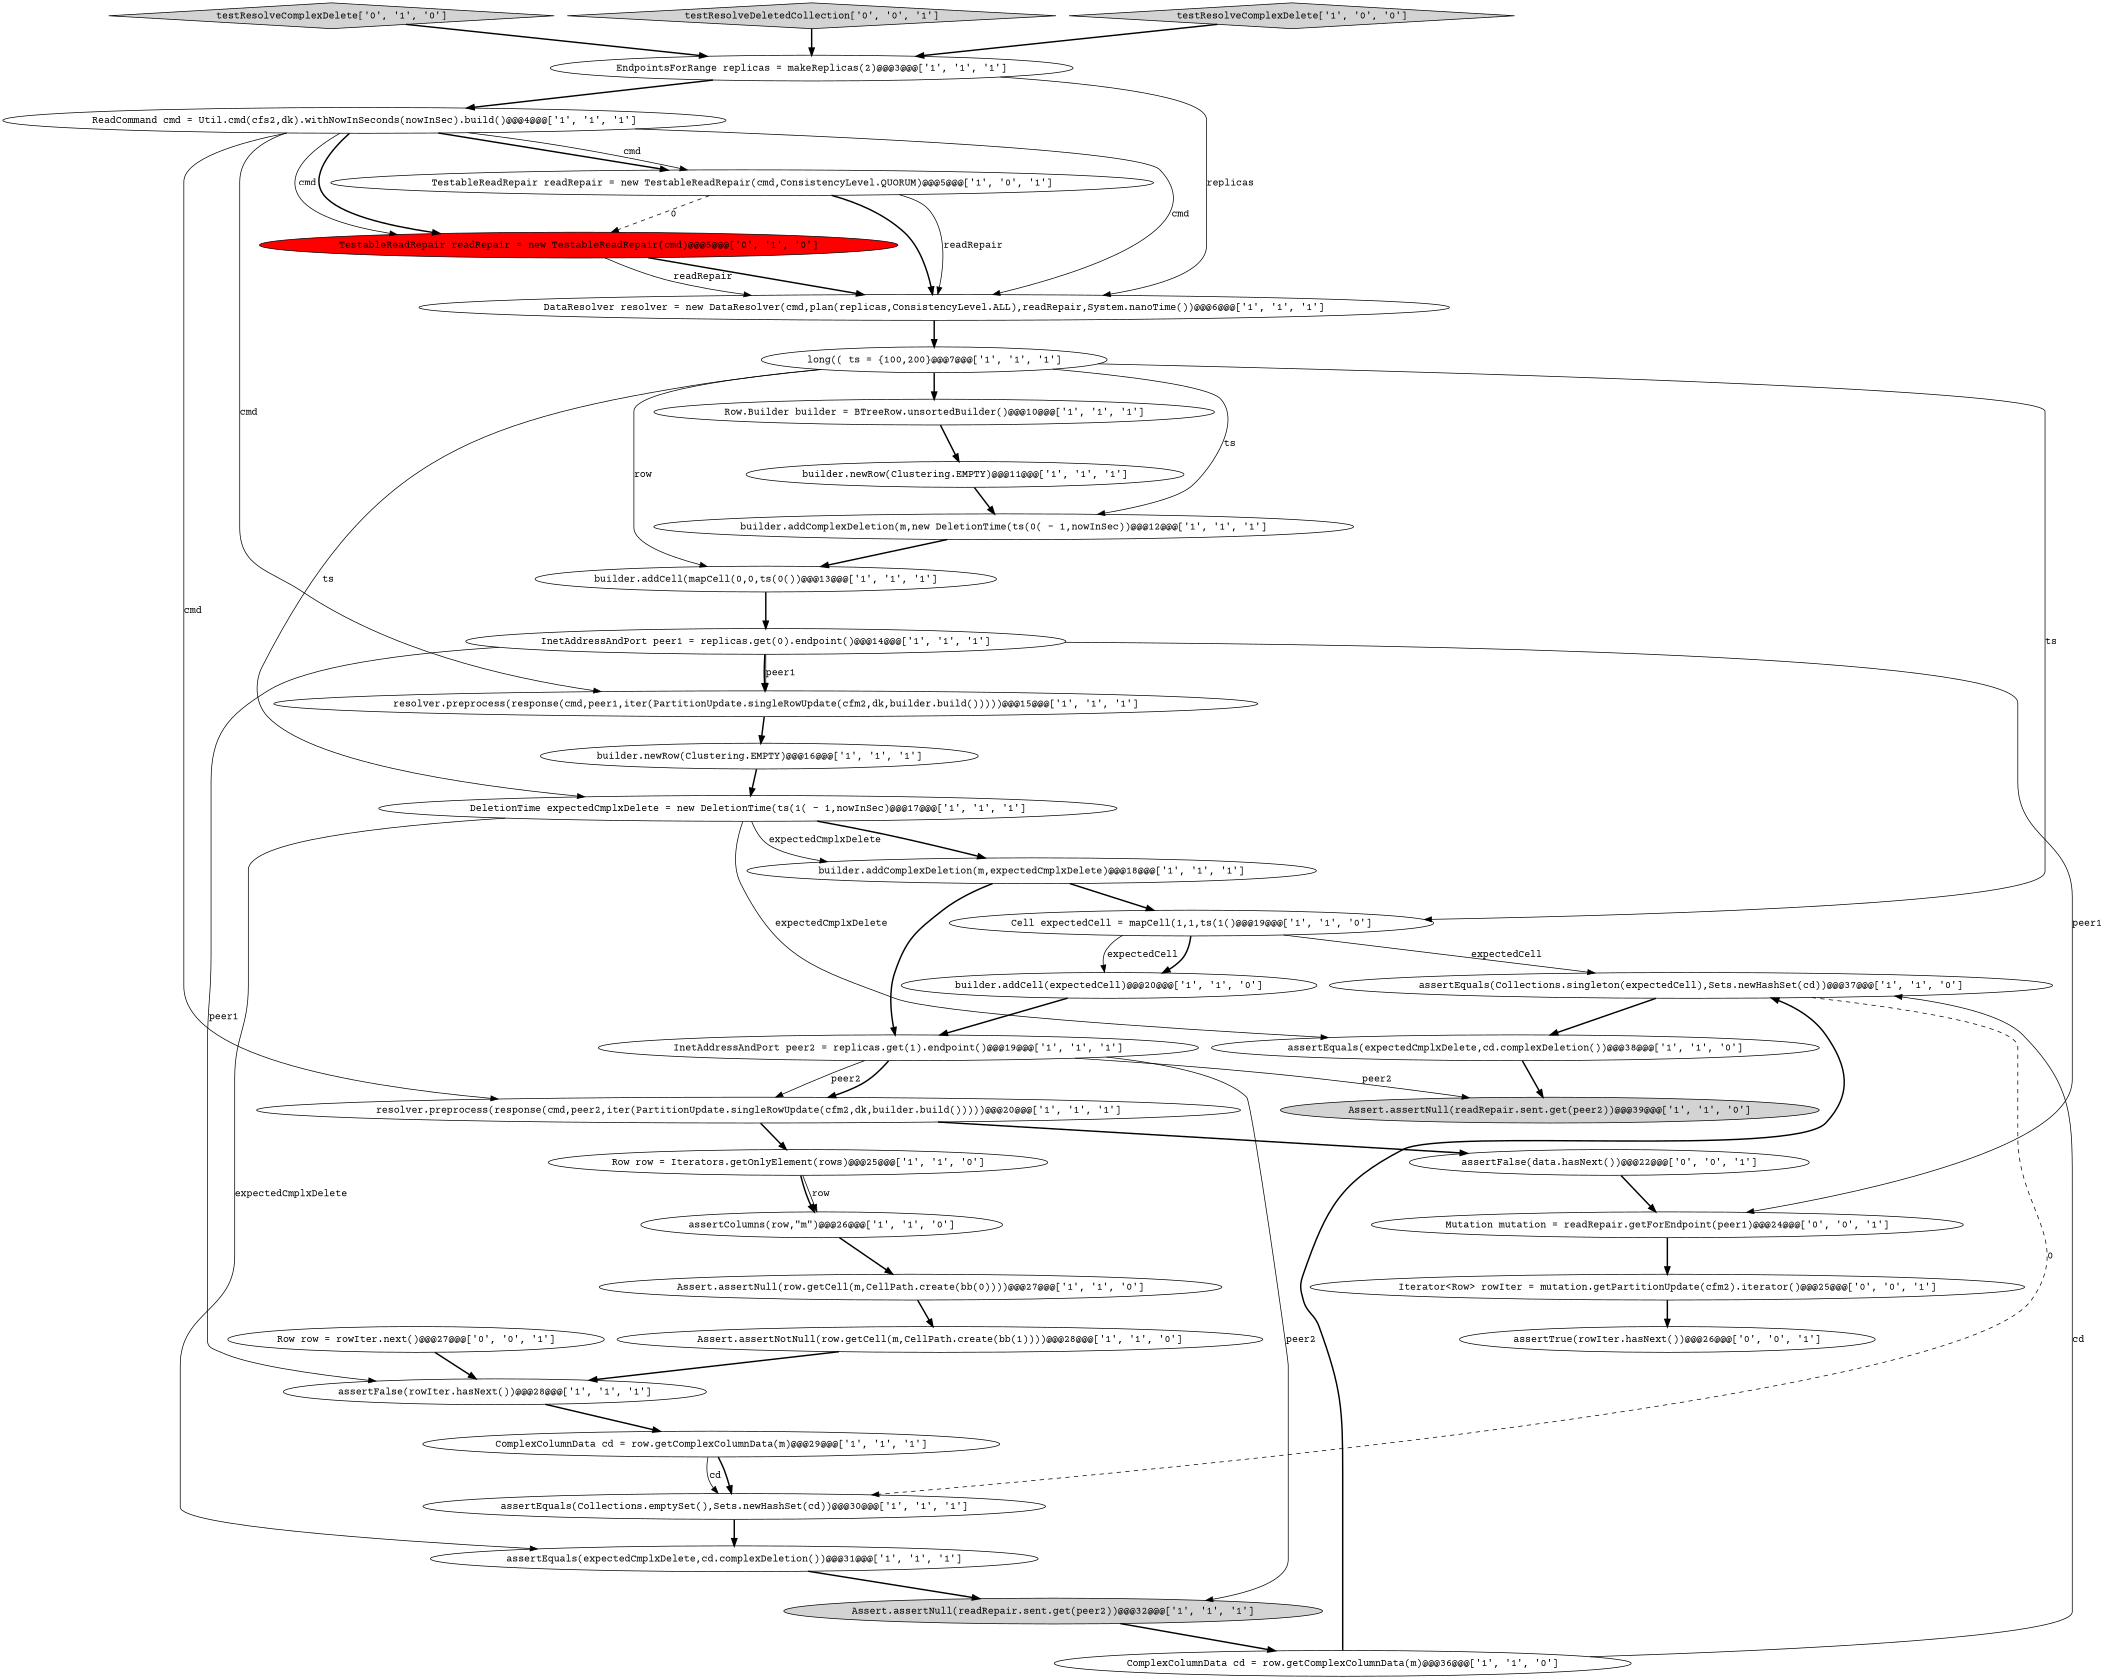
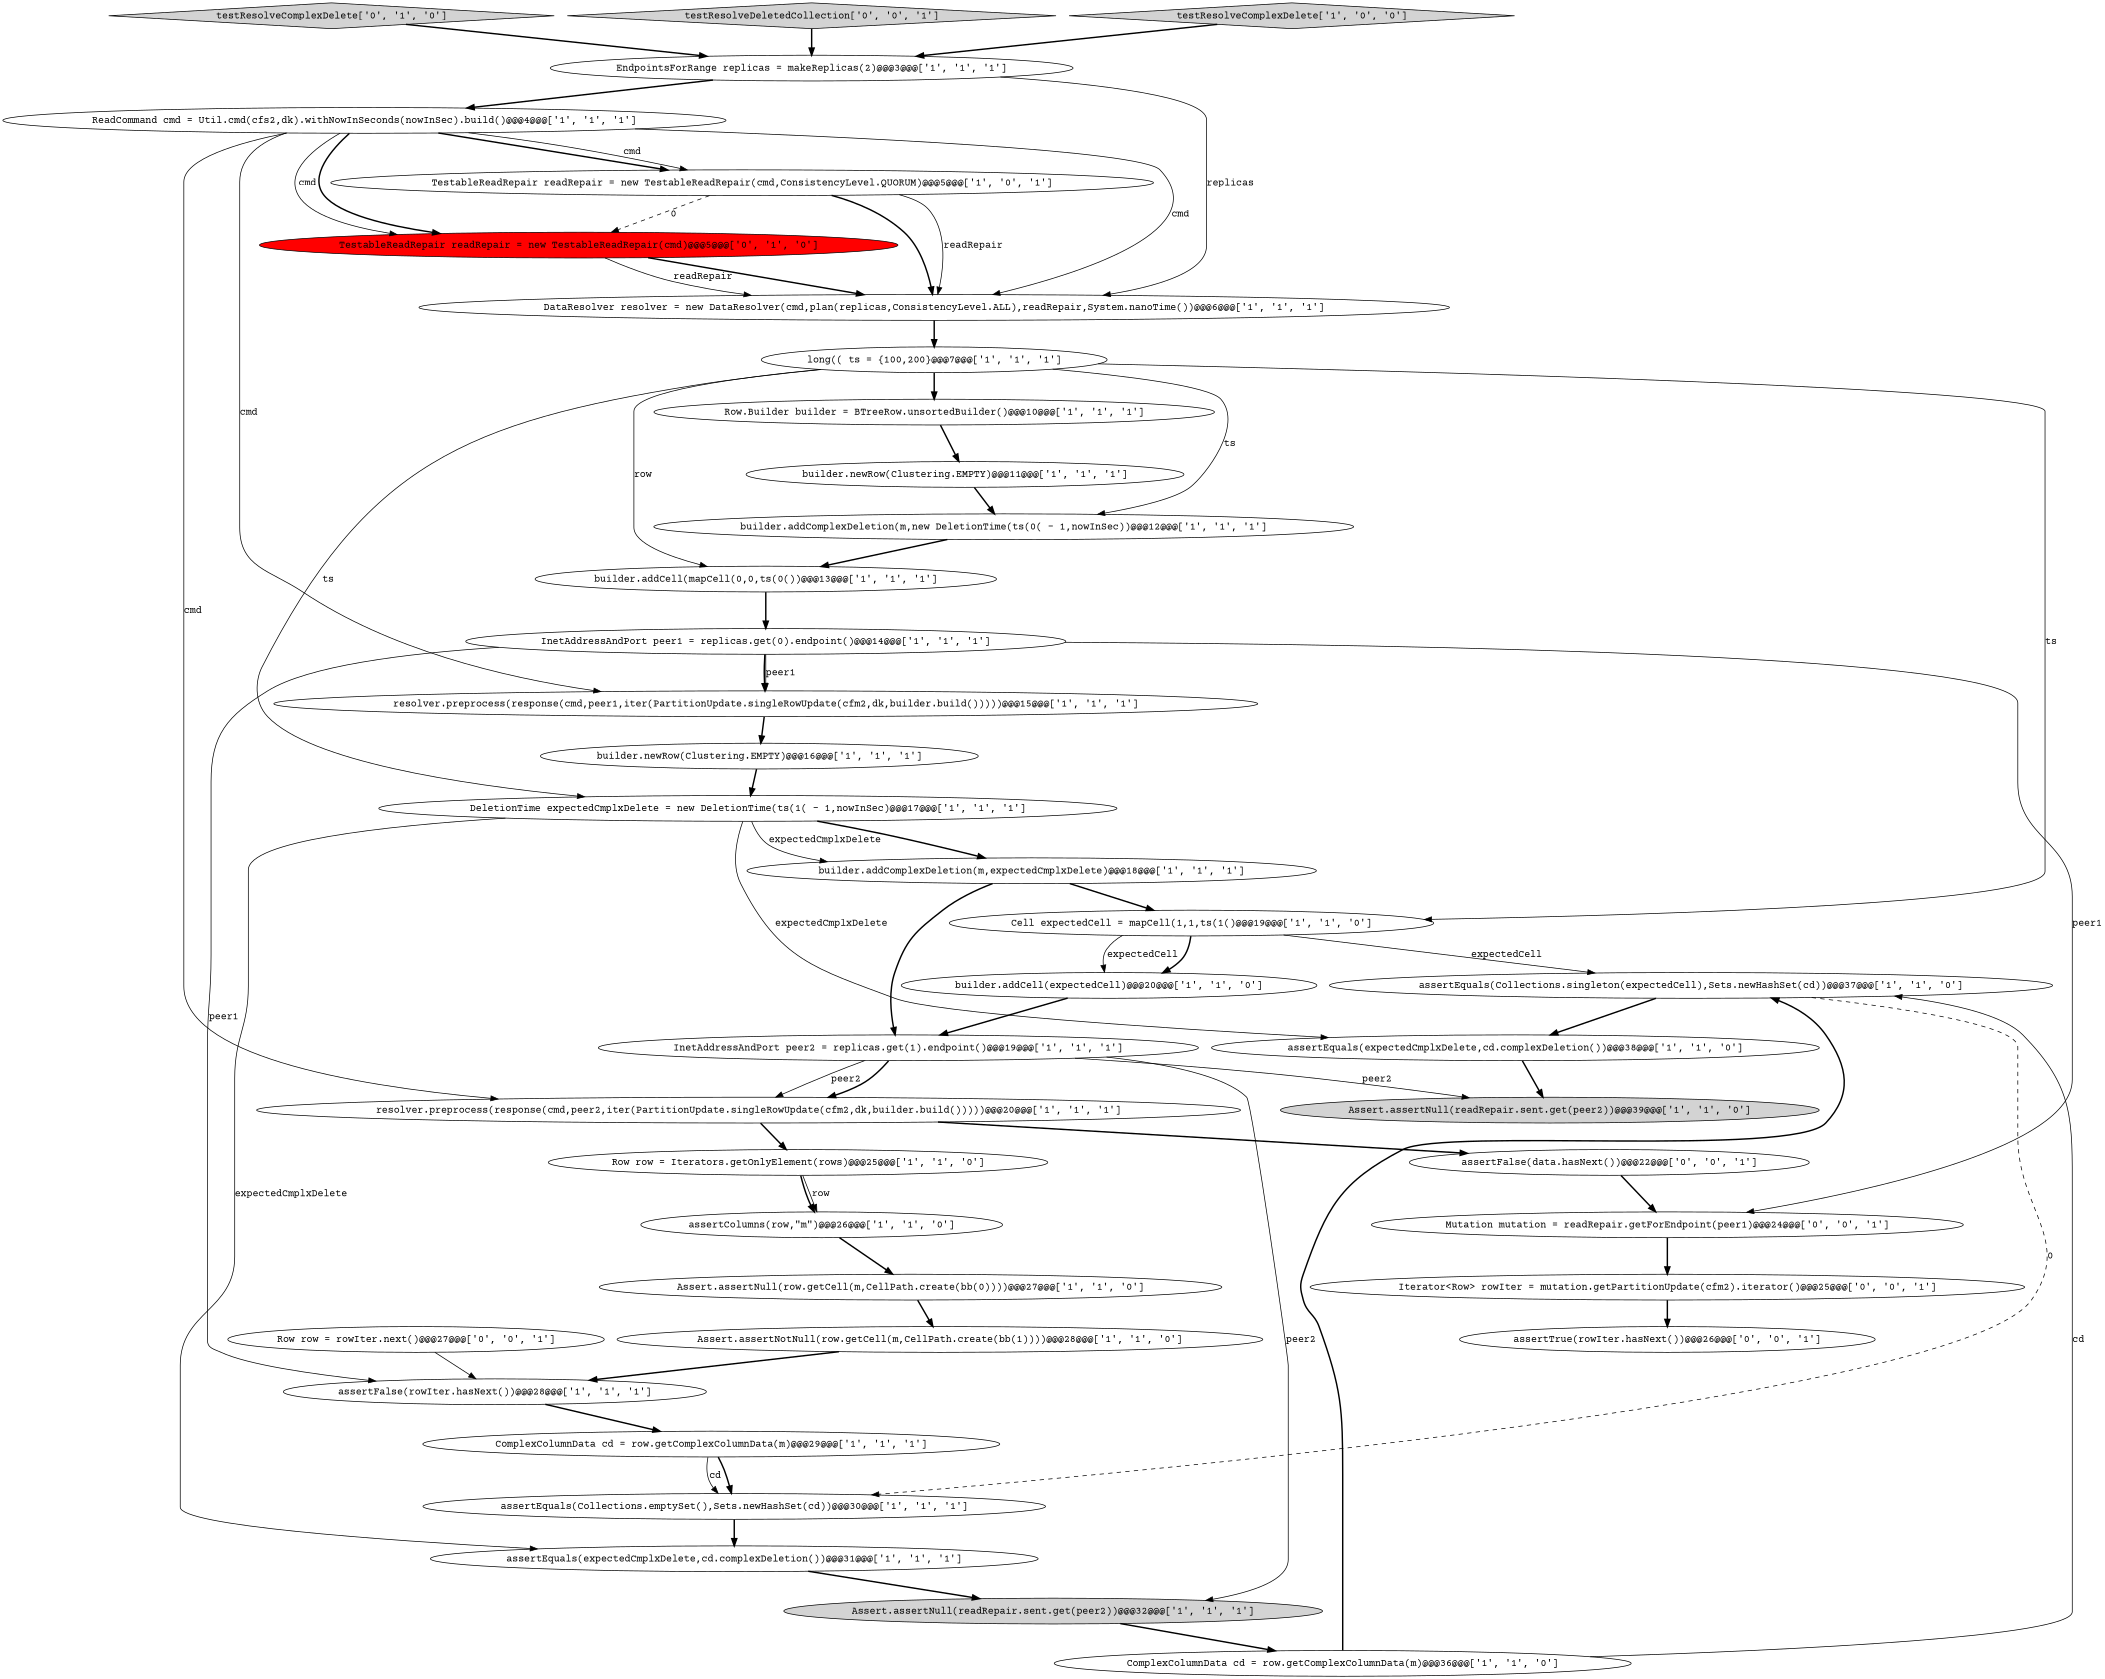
(452, 1364) -> (452, 1364)
